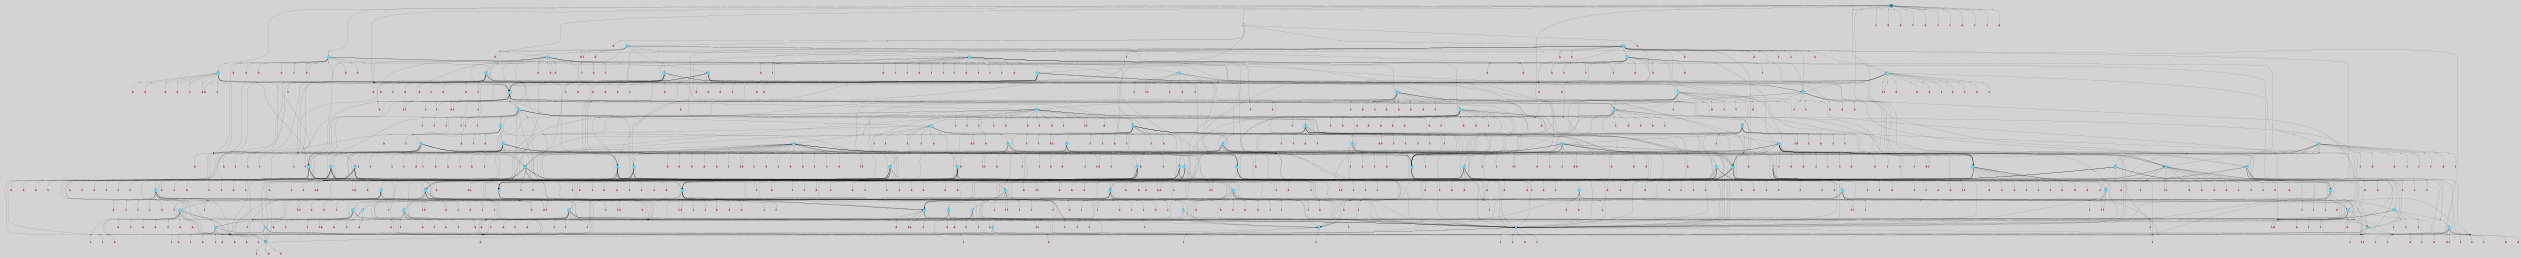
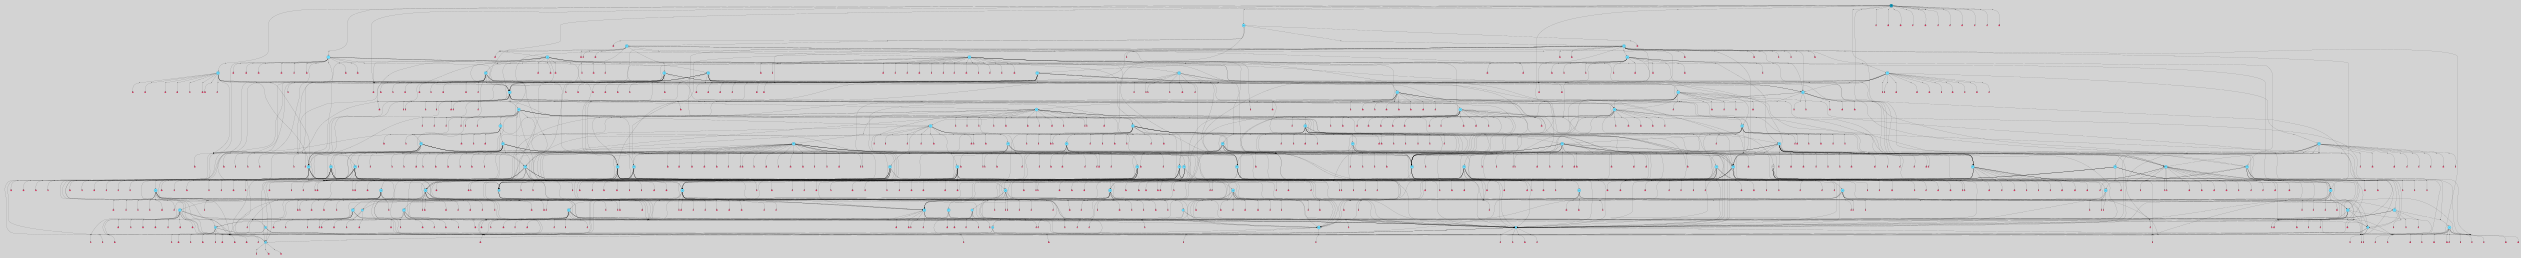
(1244, 25) -> (1244, 25)
